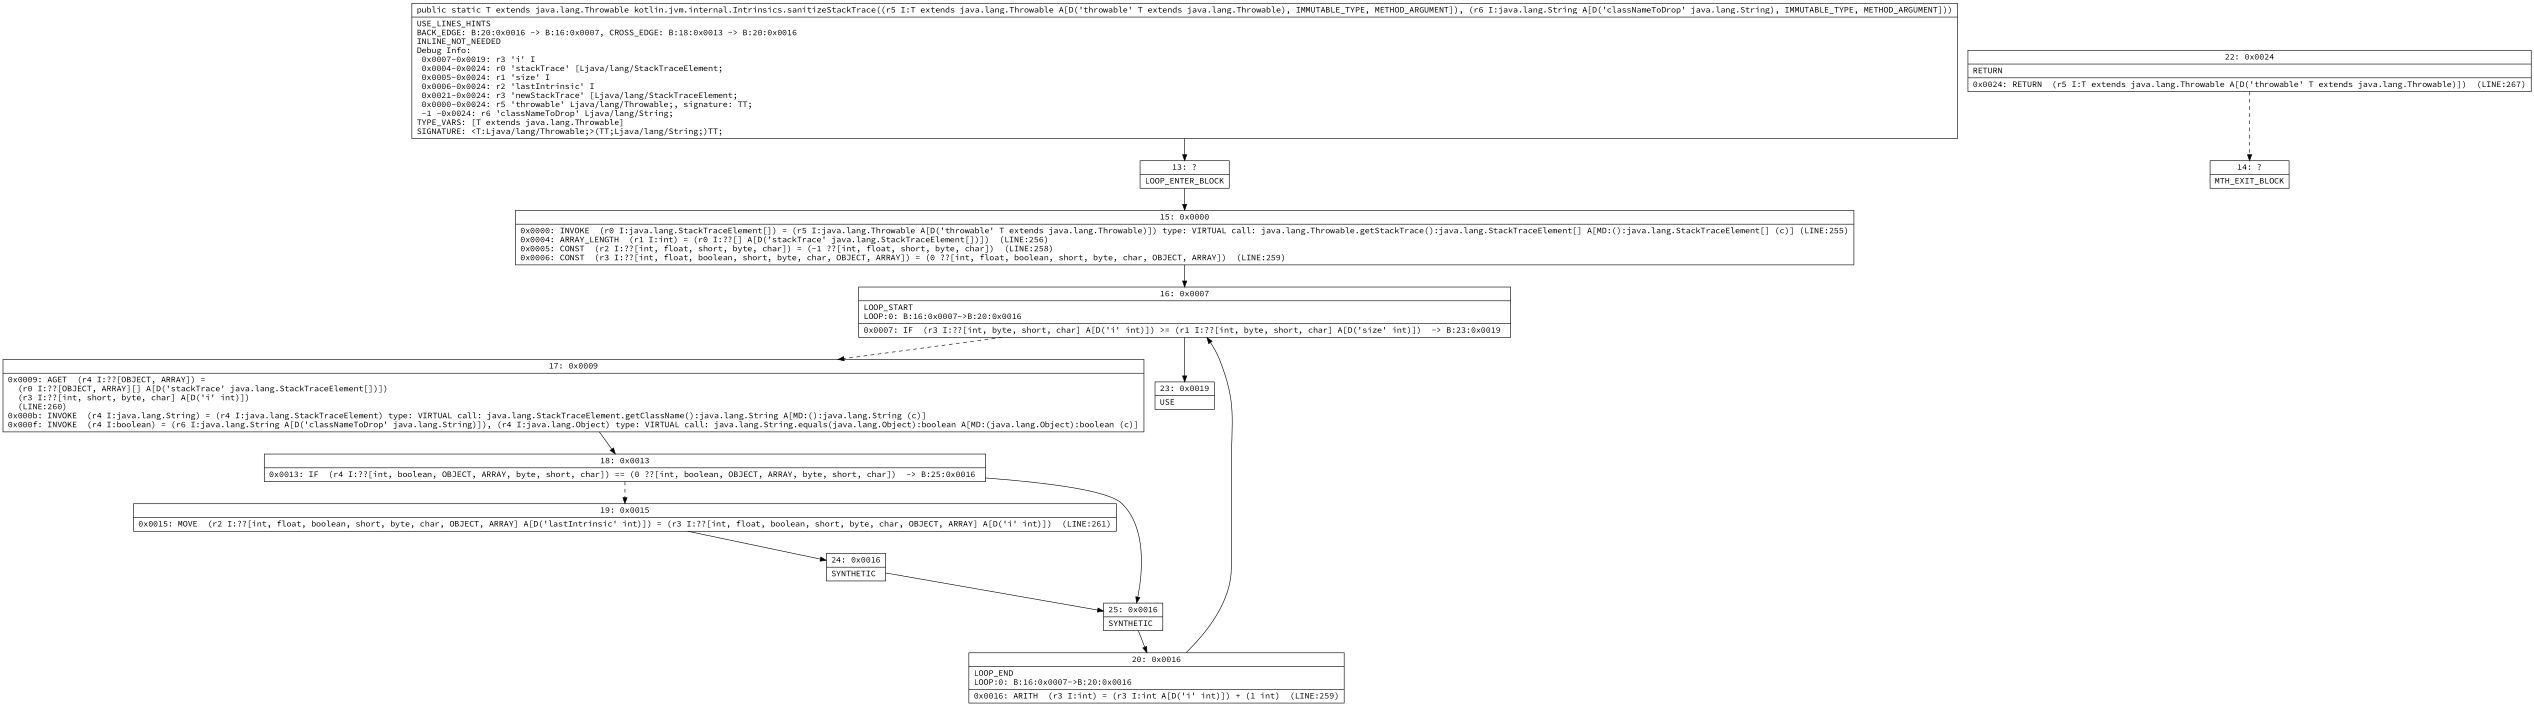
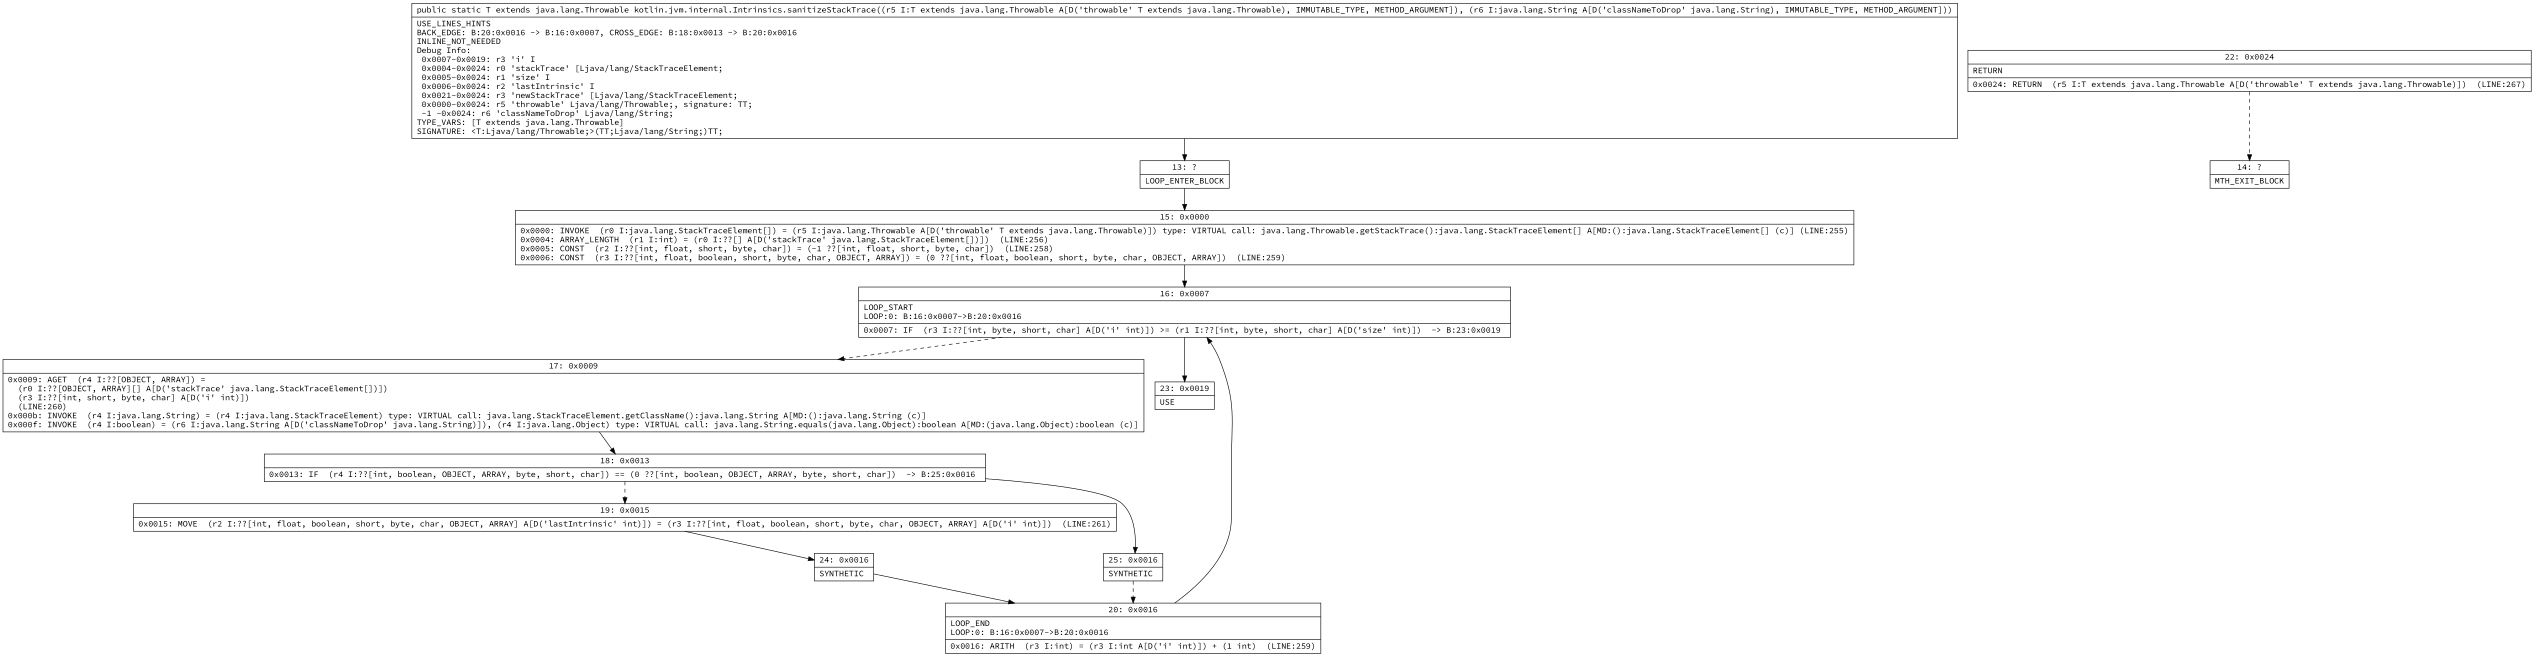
(992, 592) -> (941, 588)
(1142, 639) -> (1133, 589)
